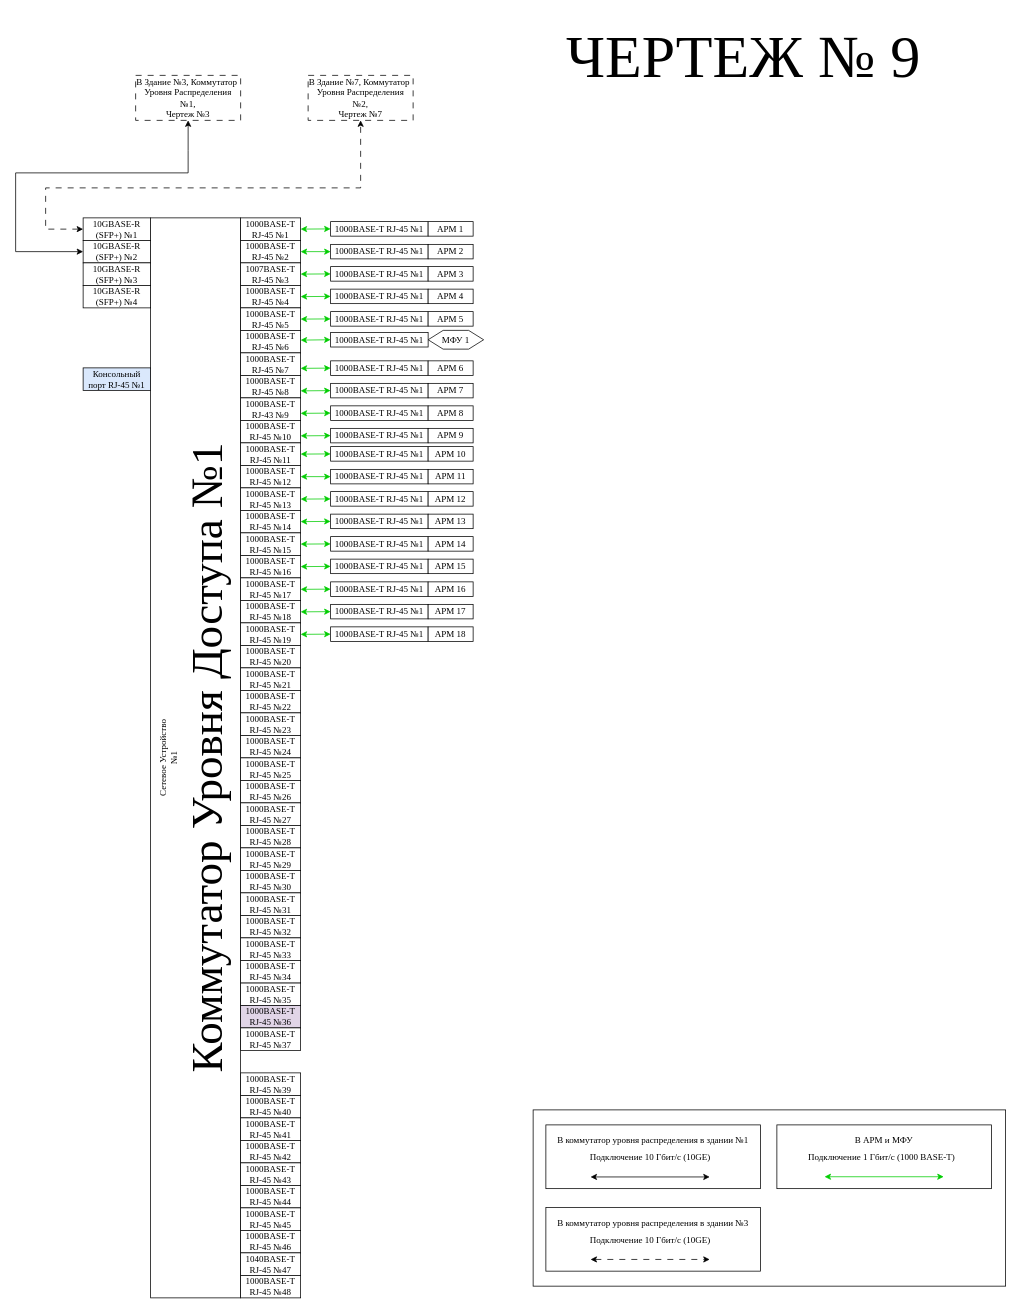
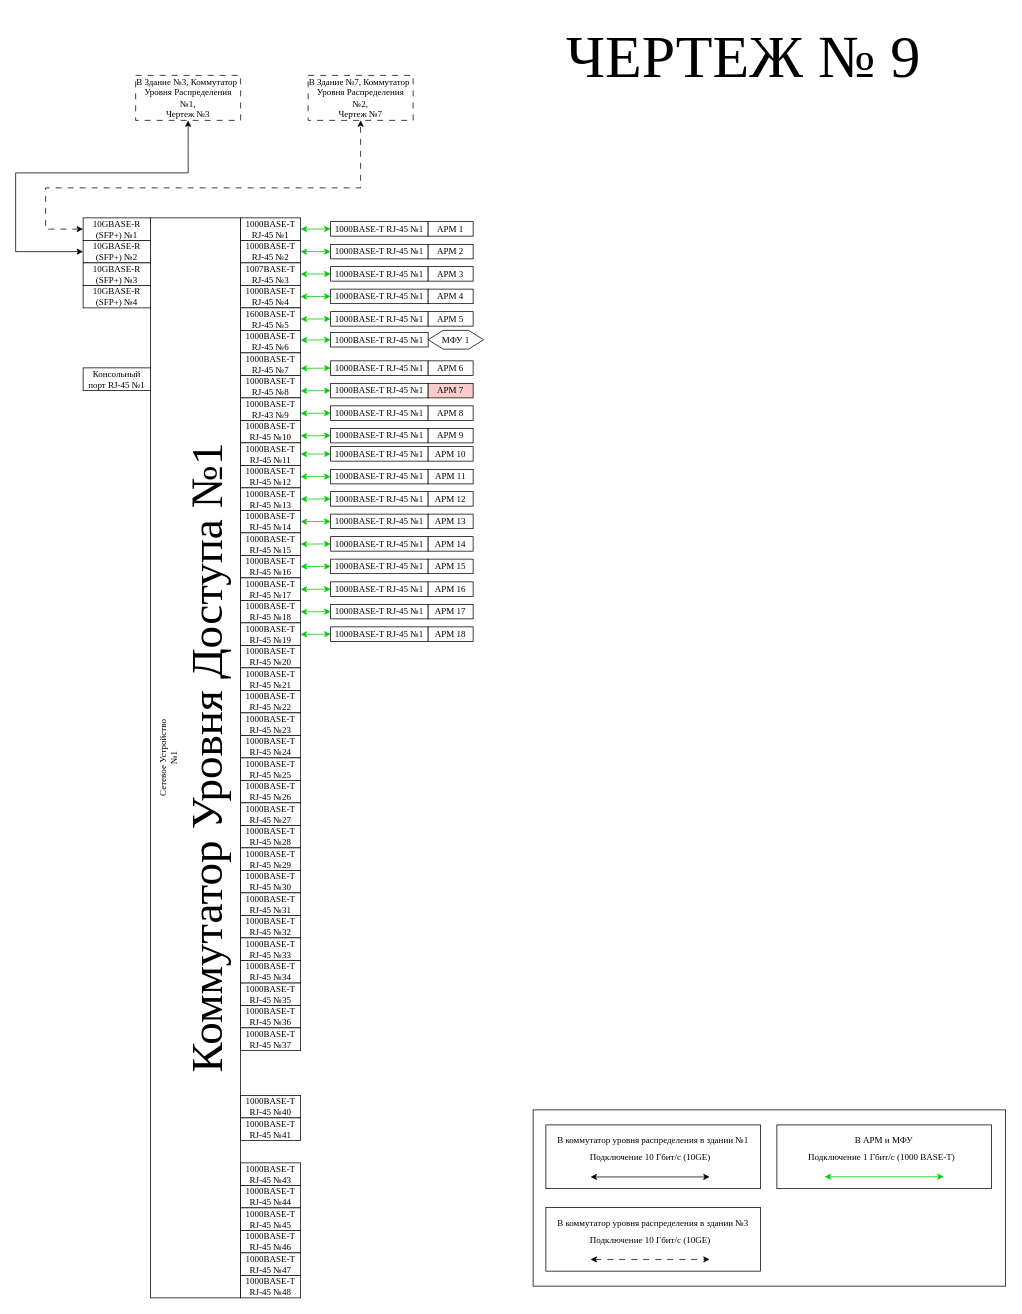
(270, 319) -> (270, 319)
(117, 379) -> (117, 379)
(450, 391) -> (450, 391)
(270, 1017) -> (270, 1017)
(270, 1084) -> none
(270, 1152) -> none
(270, 1264) -> (270, 1264)
